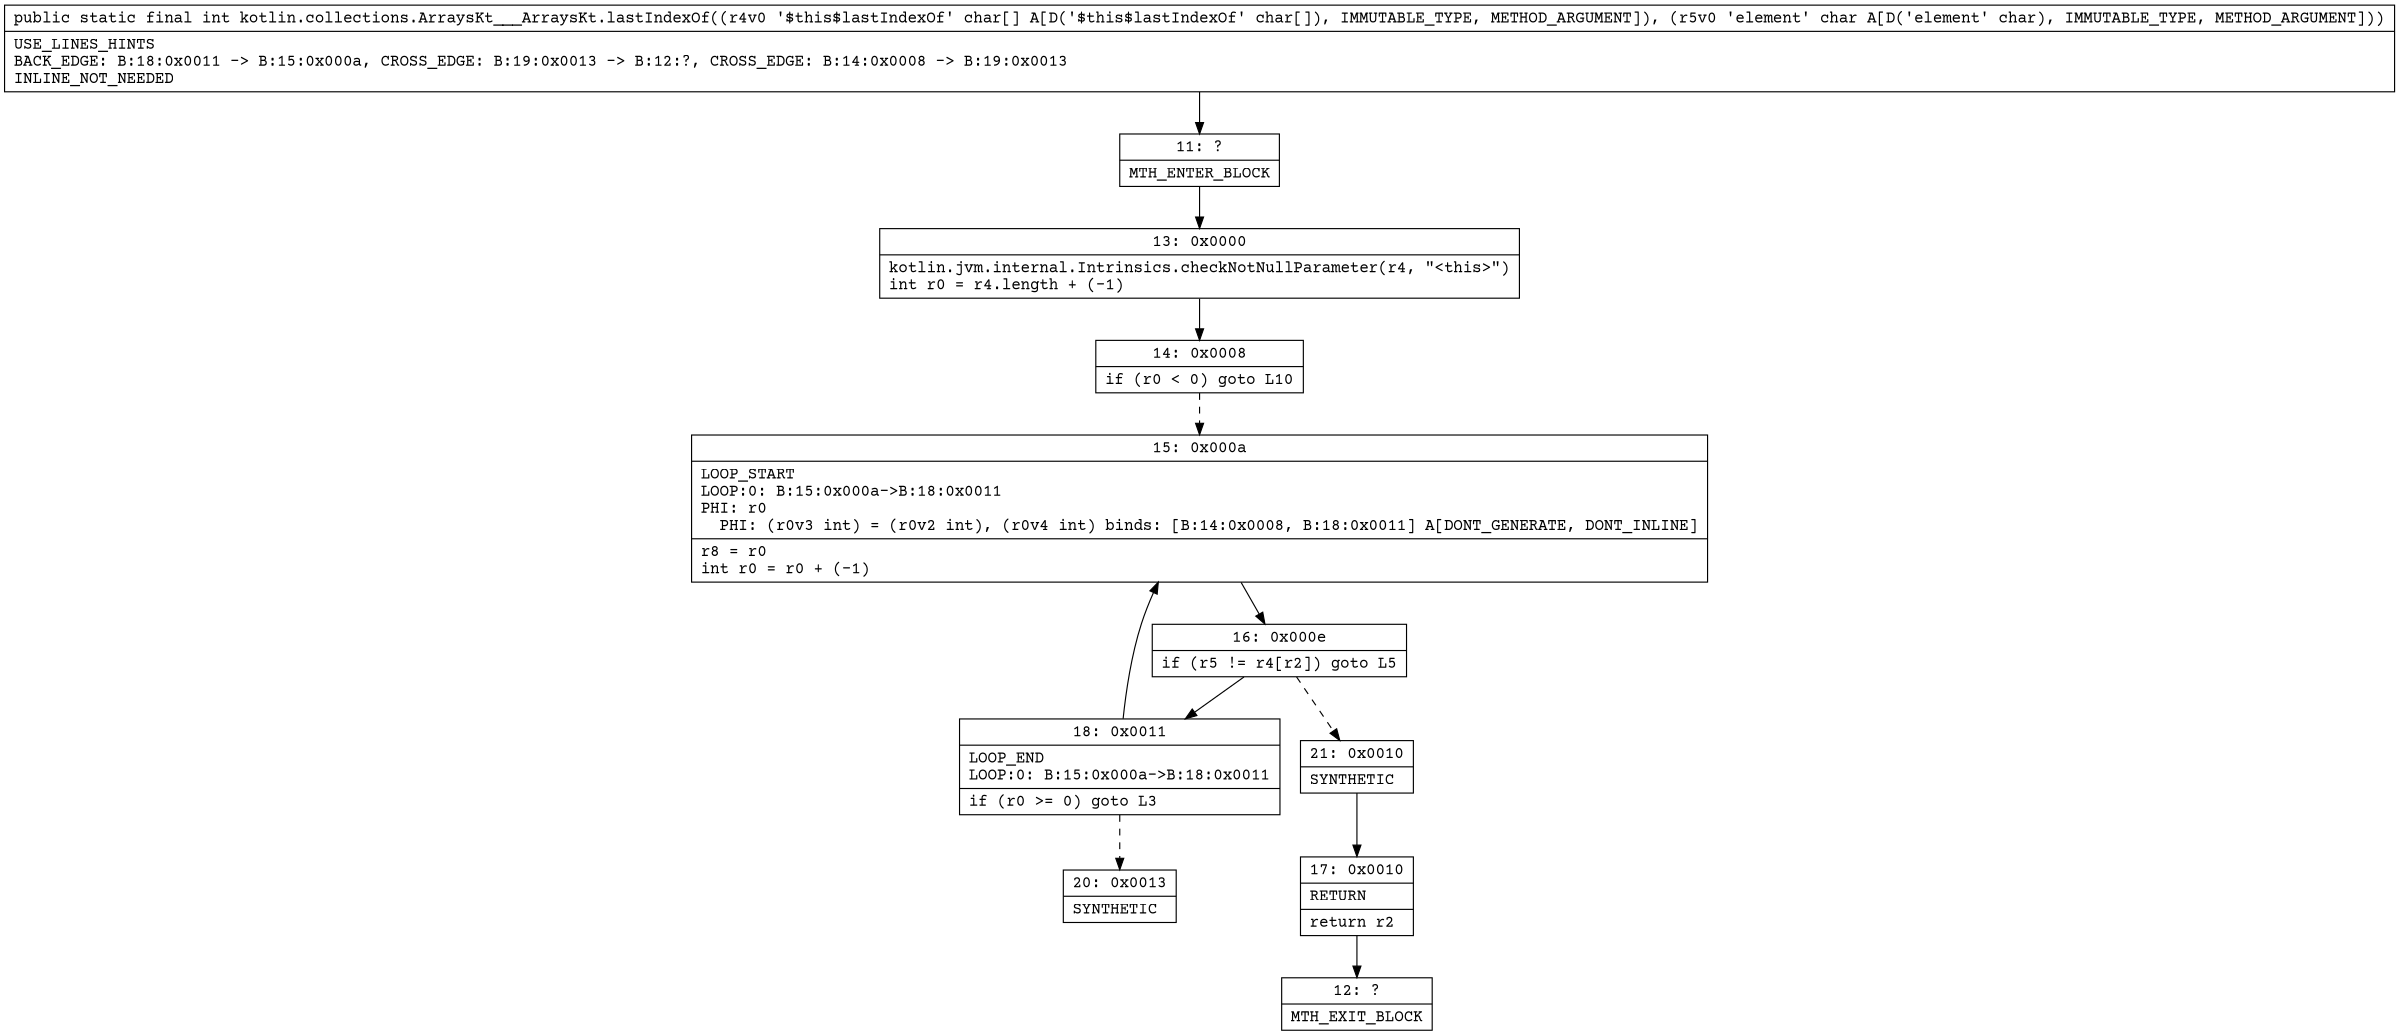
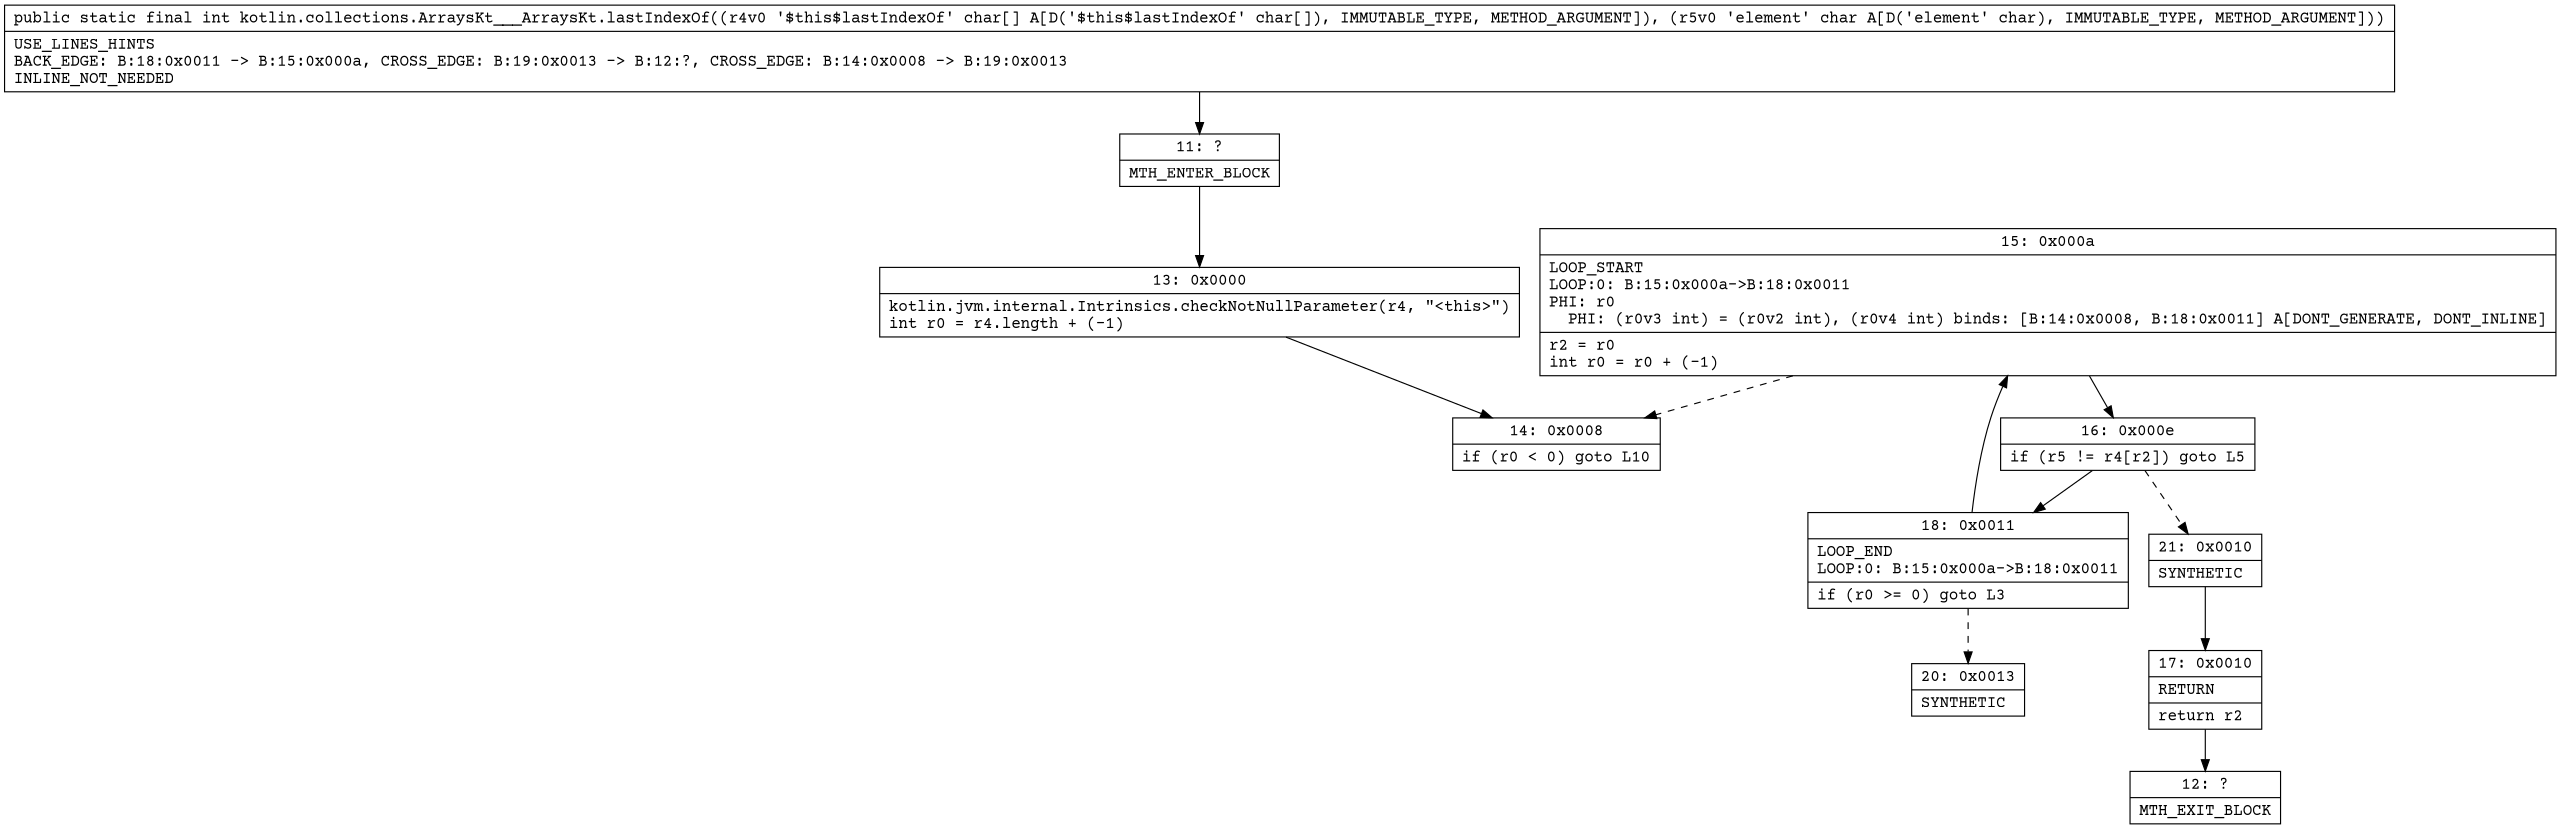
(1200, 408) -> (1724, 395)
(734, 551) -> (1582, 345)
